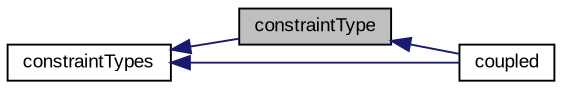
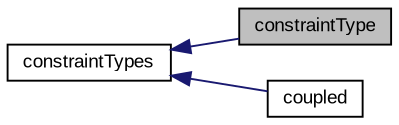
(435, 49) -> none
